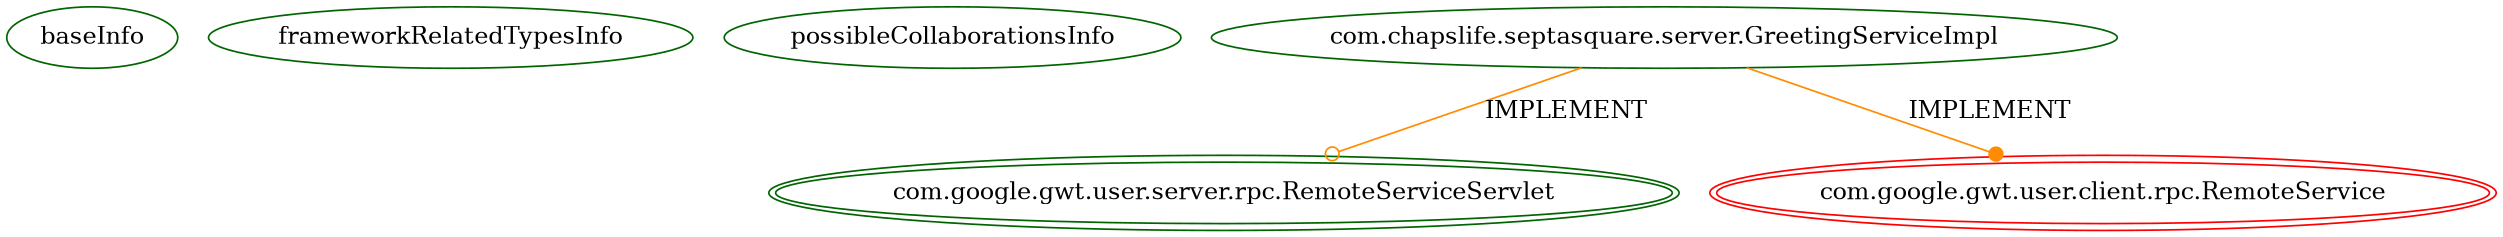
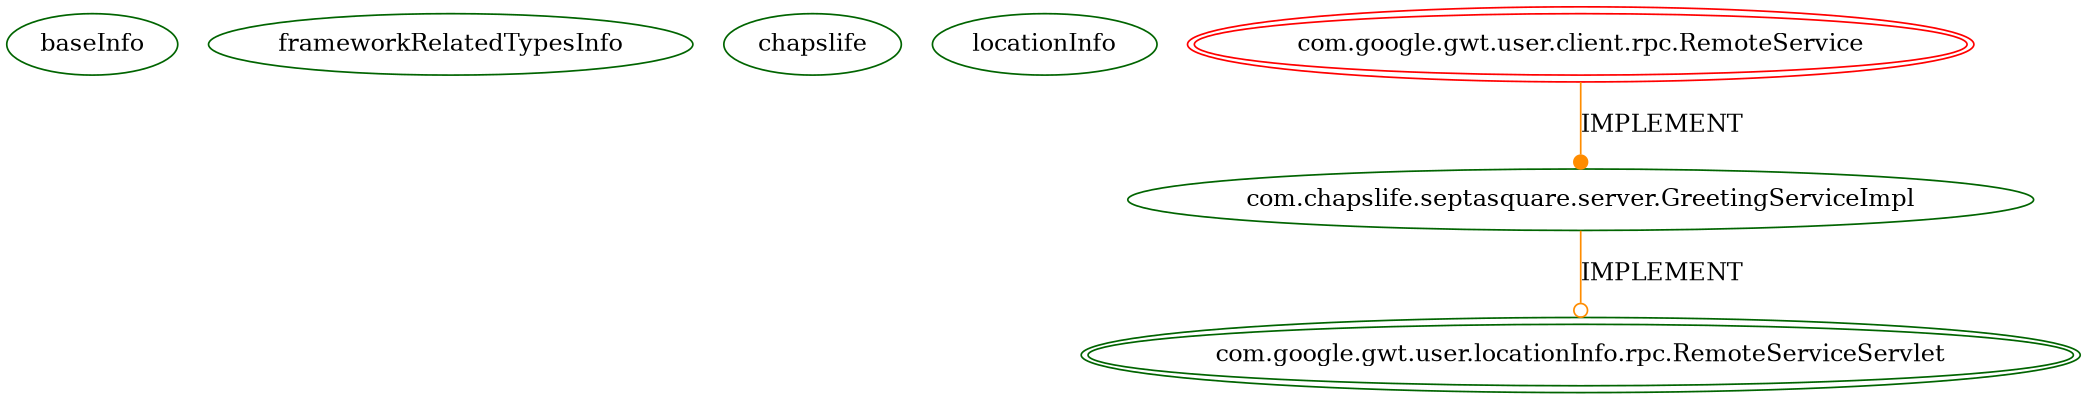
(953, 38) -> (813, 44)
none -> (1045, 44)
(1868, 110) -> (1581, 118)
(1224, 193) -> (1581, 355)
